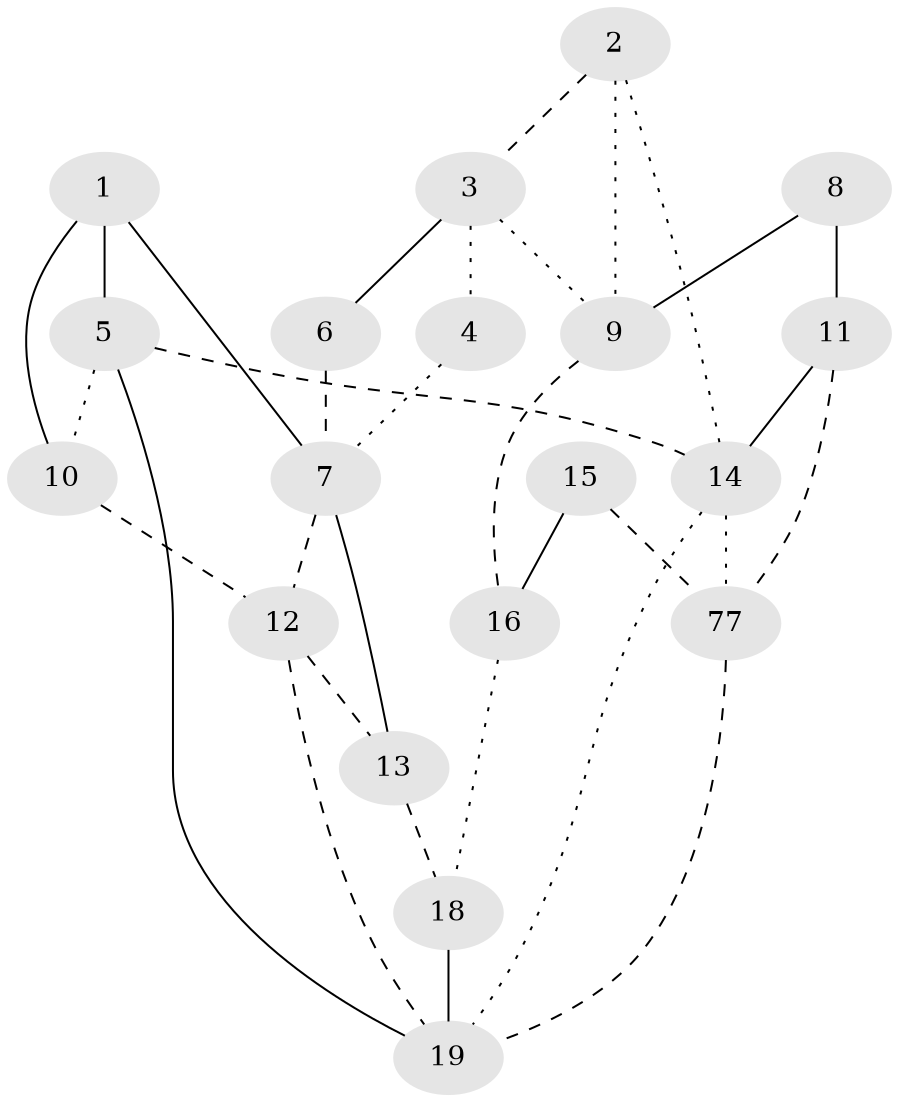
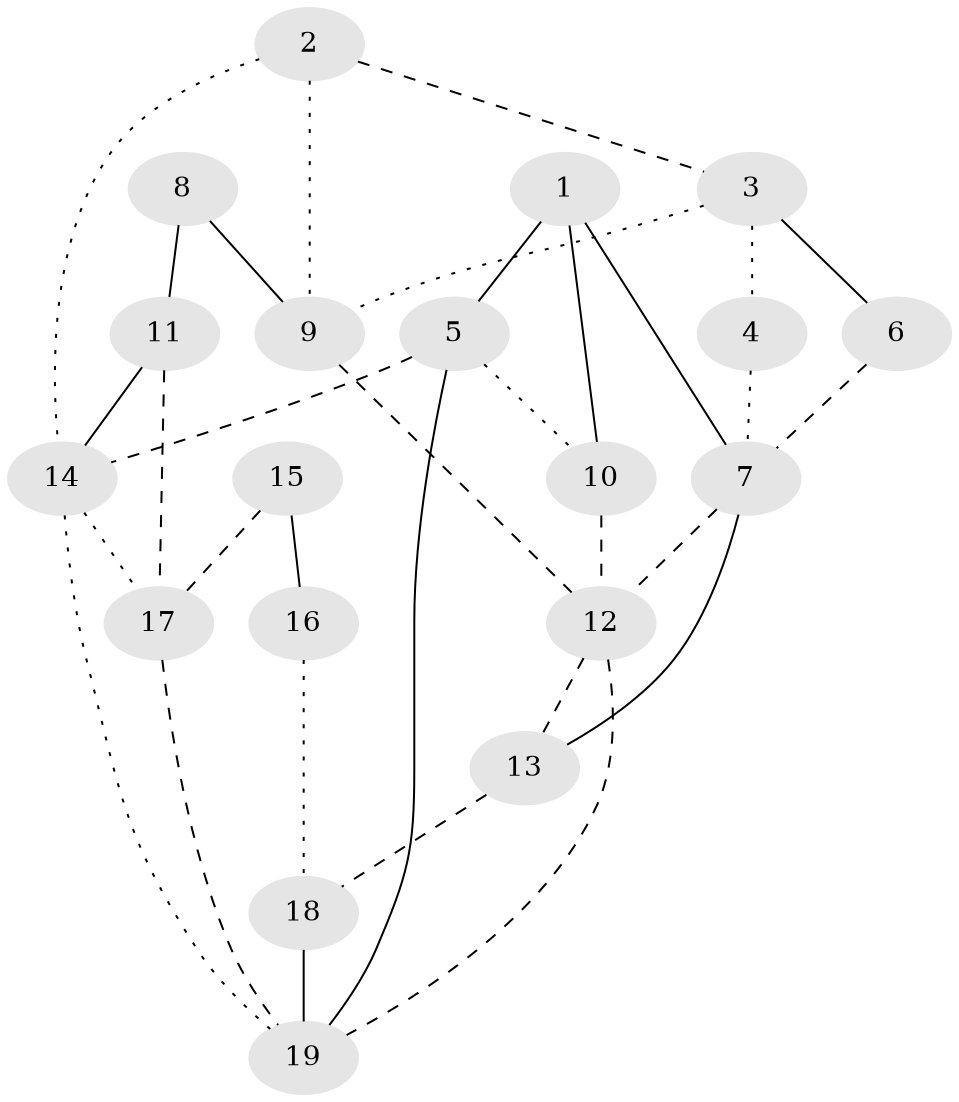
(502, 460) -> (455, 479)
(726, 623) -> (159, 623)
